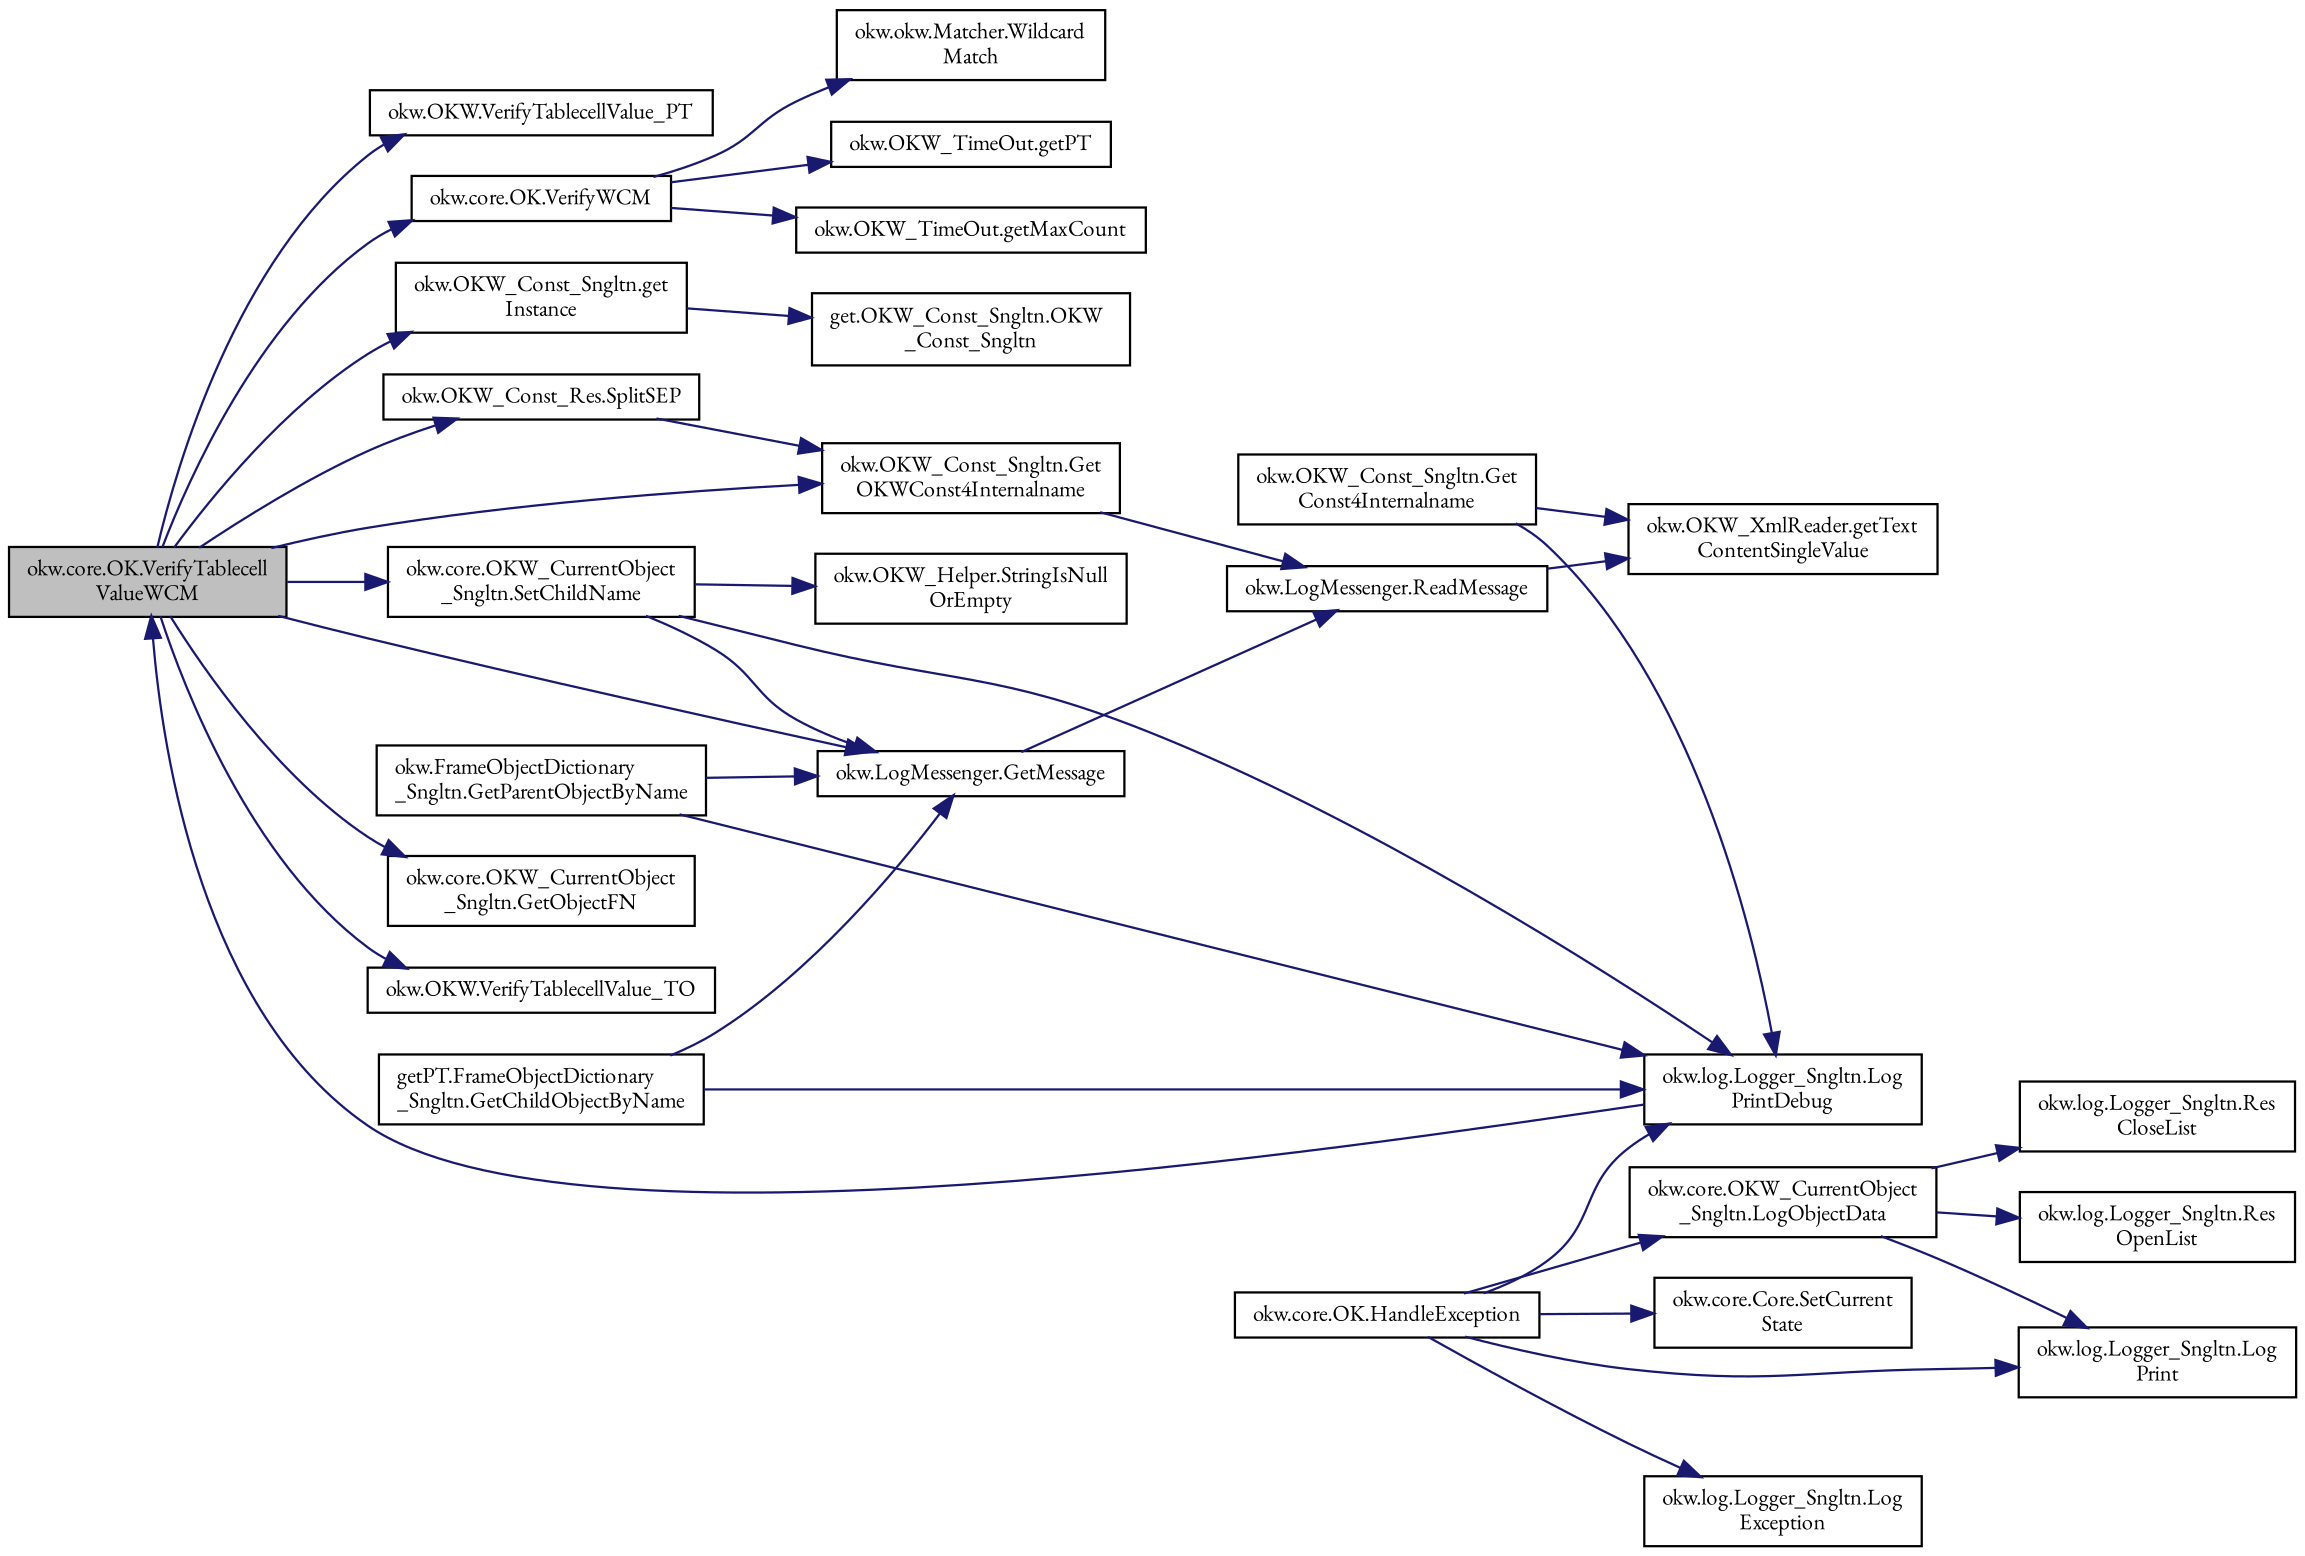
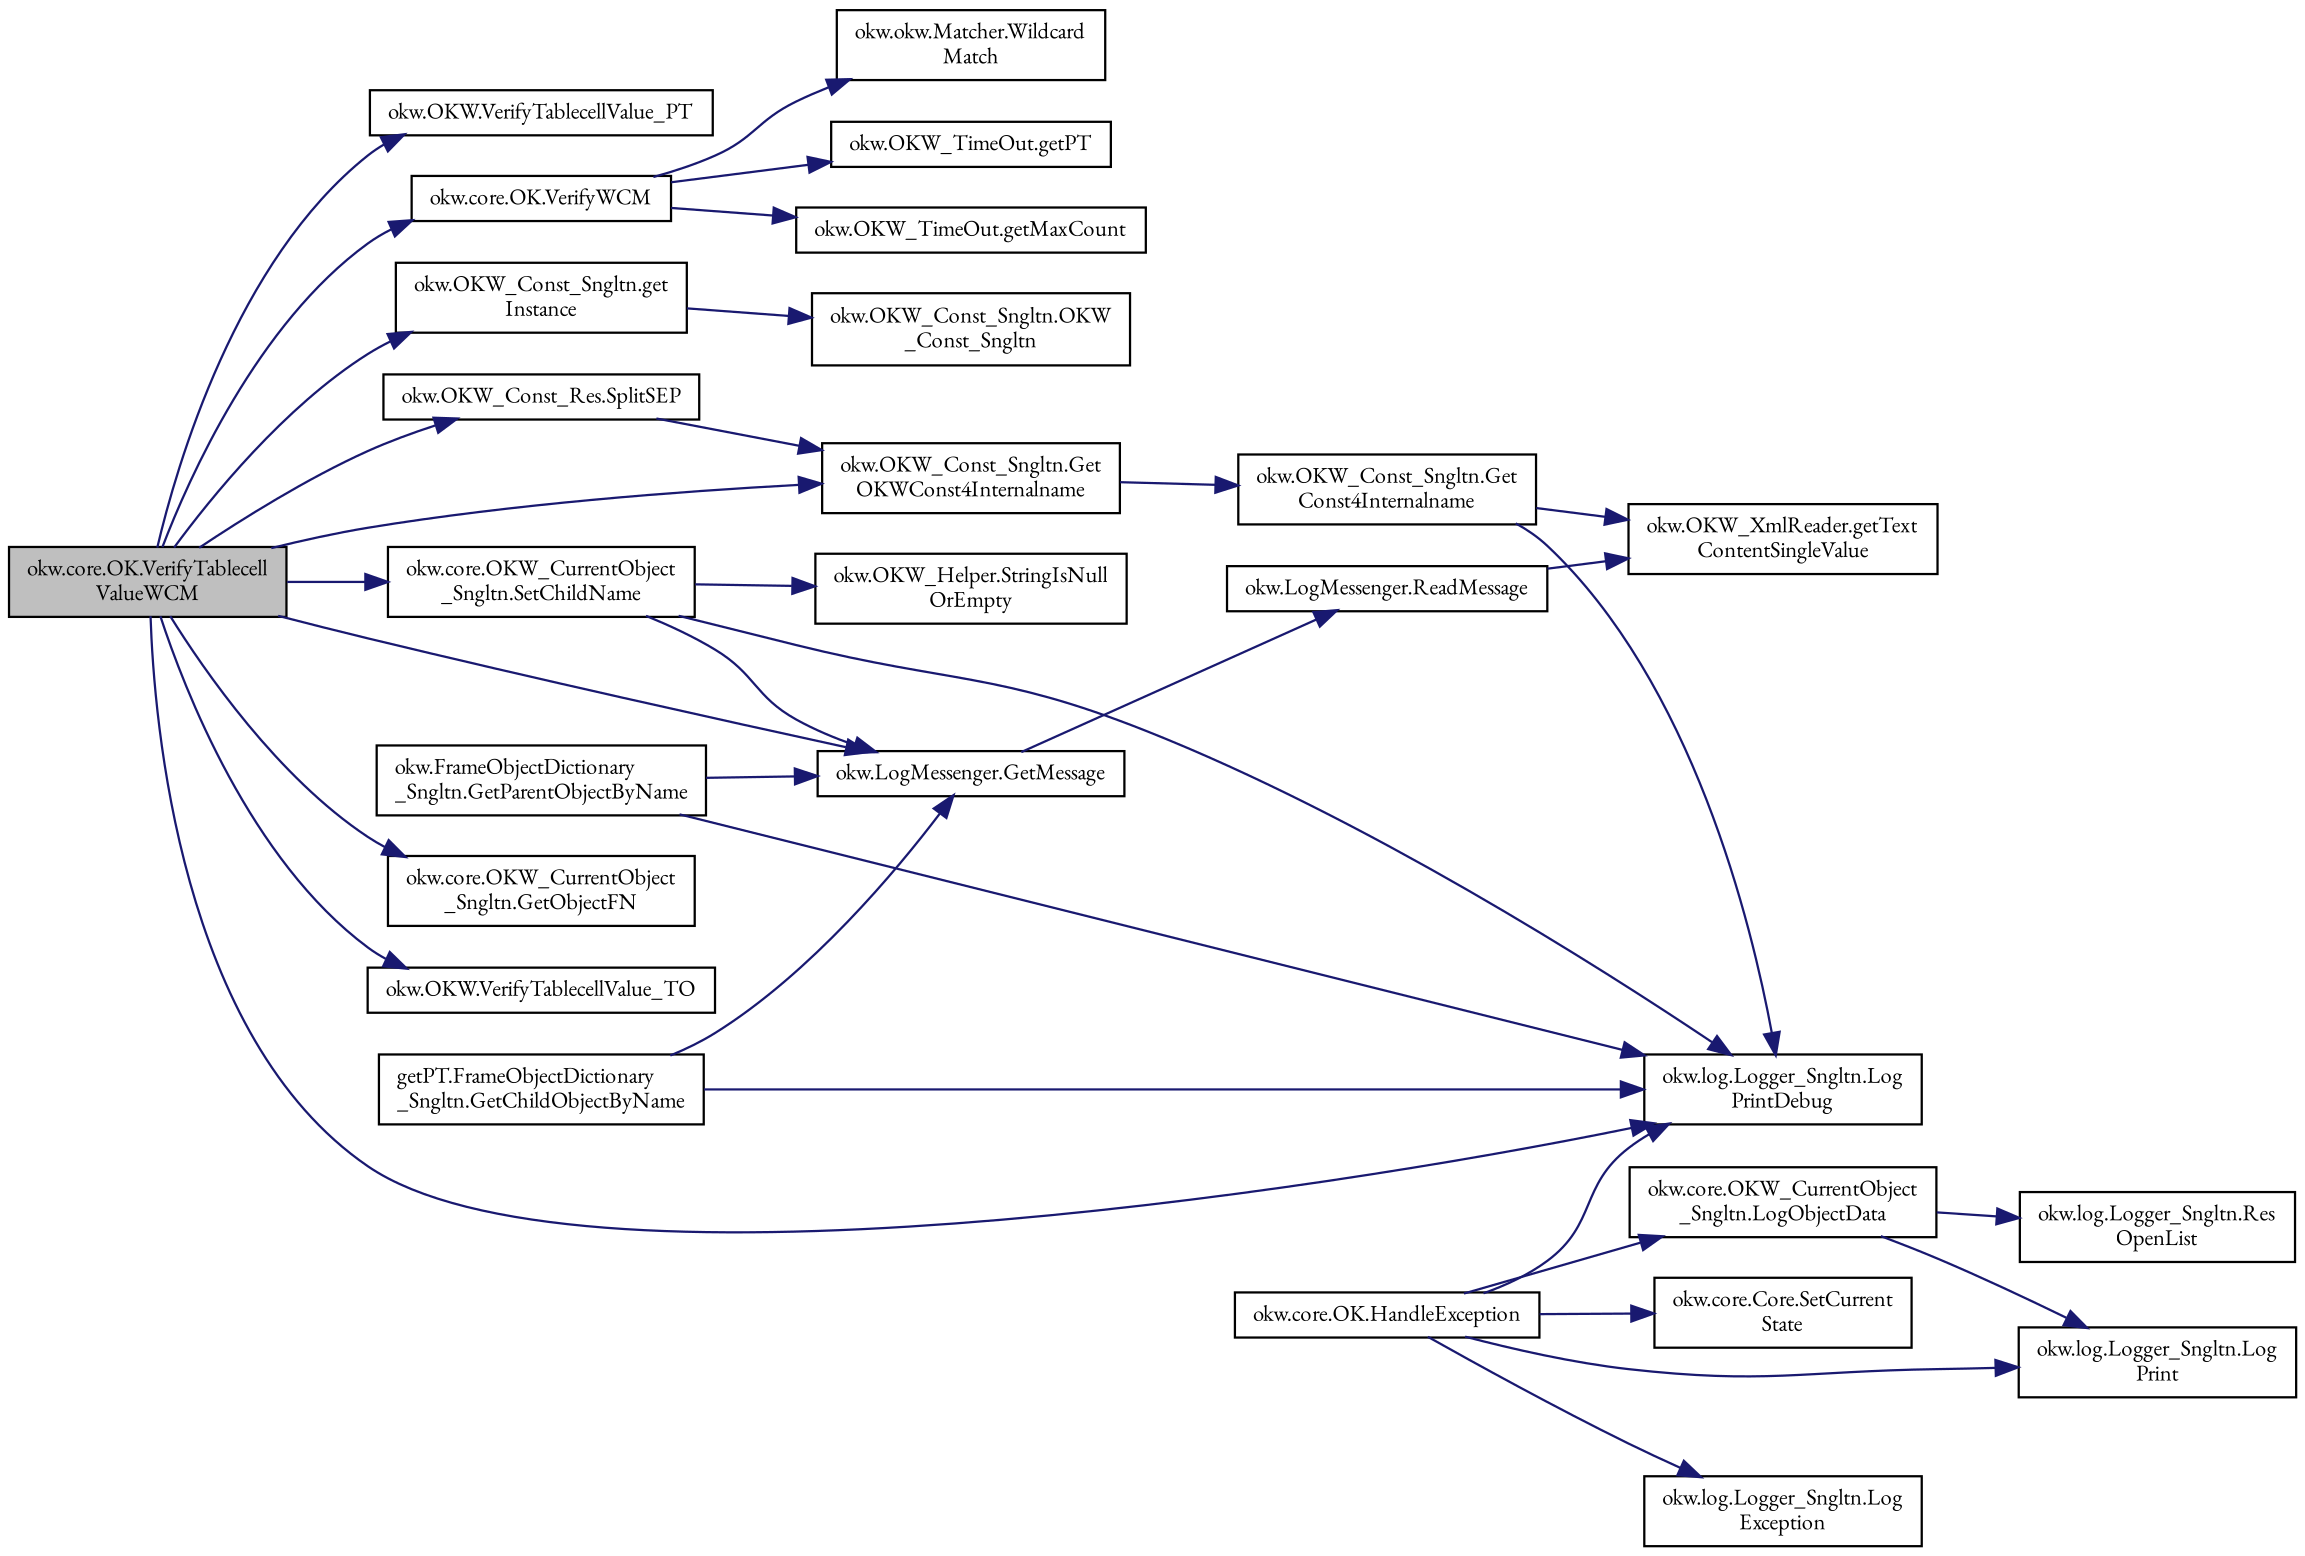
(971, 329) -> (971, 329)
(1192, 537) -> (1168, 484)
(2157, 1116) -> none
(730, 1191) -> (693, 1230)
